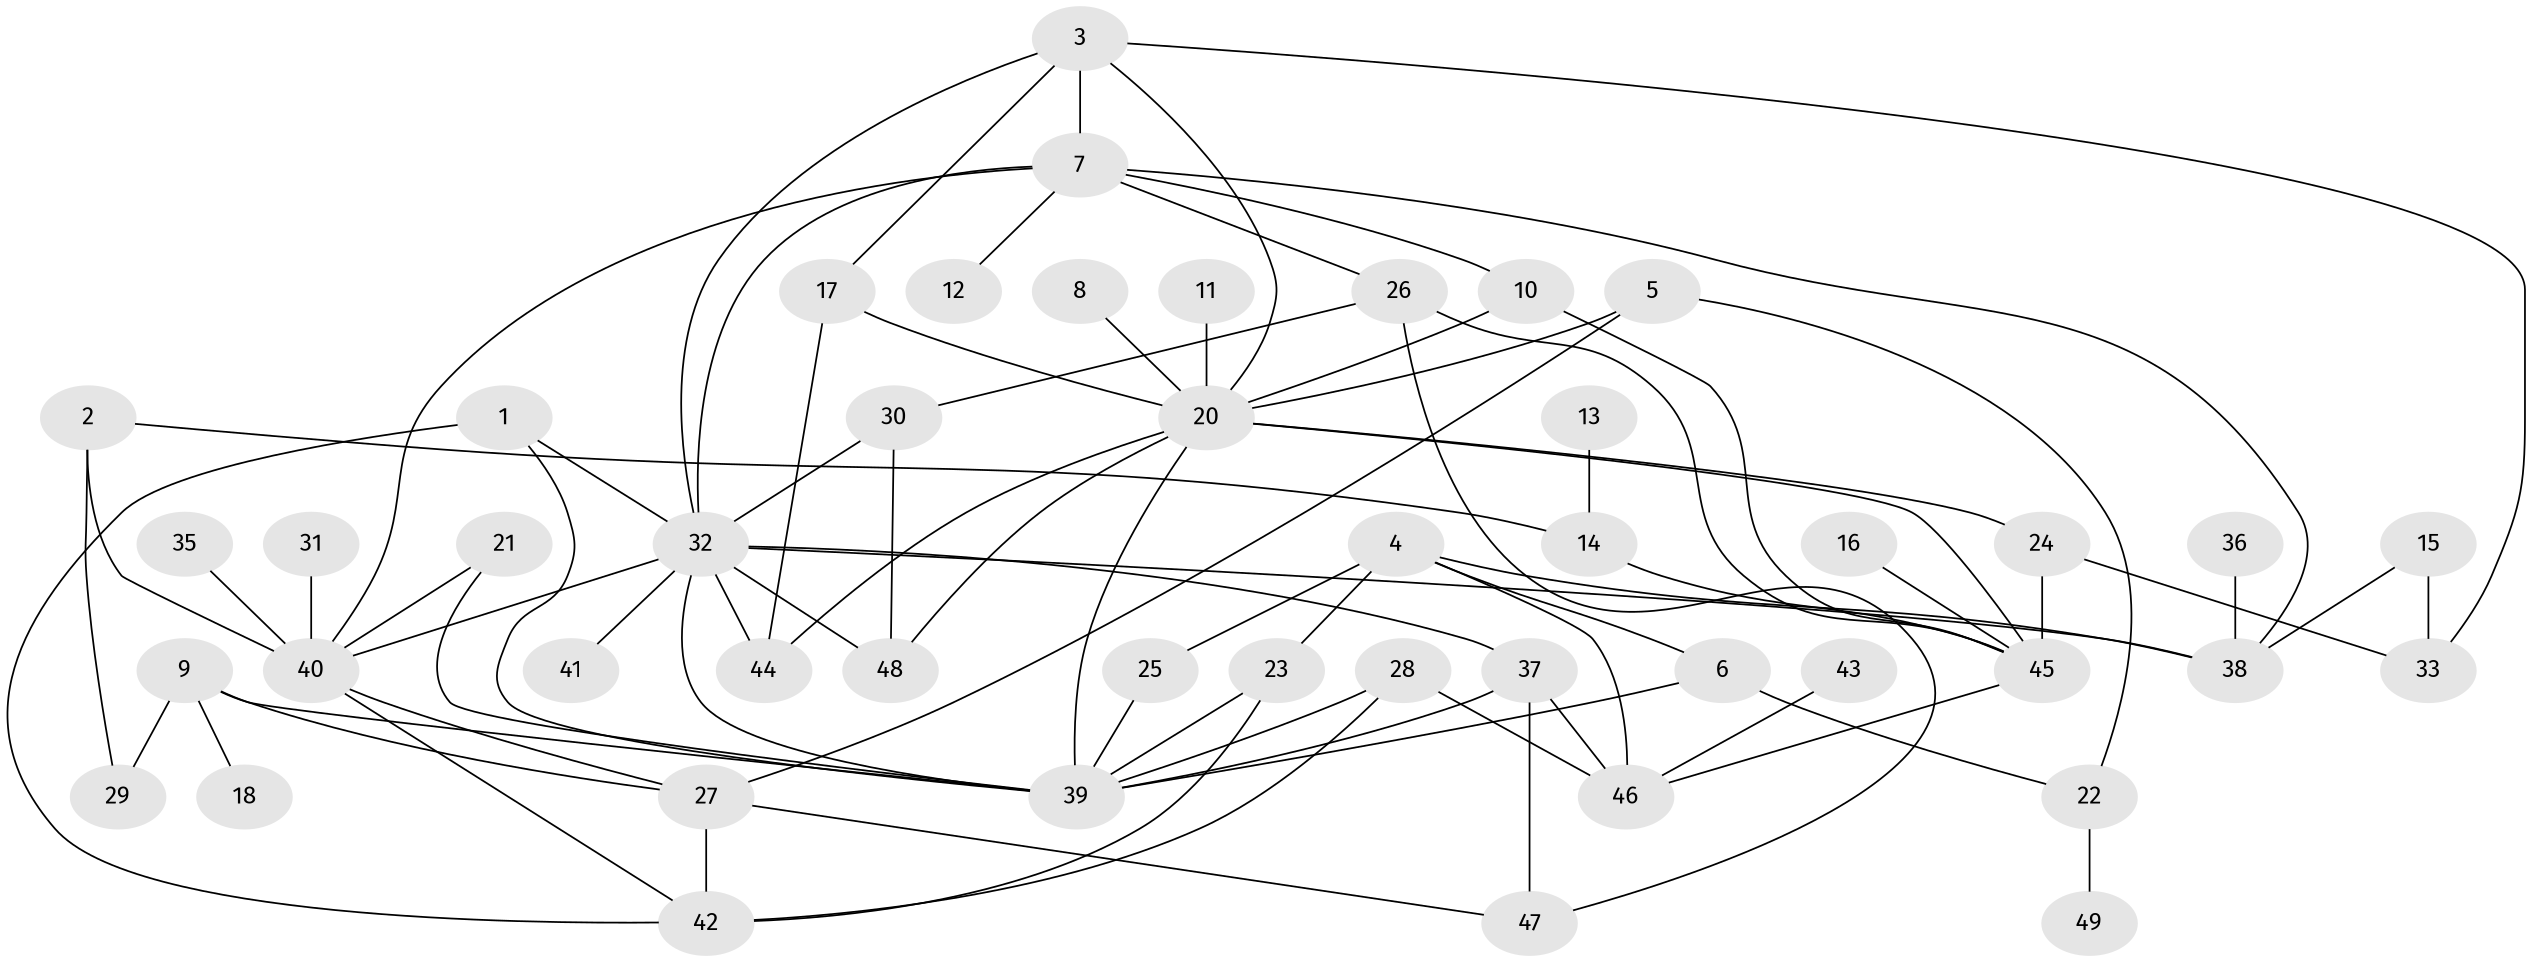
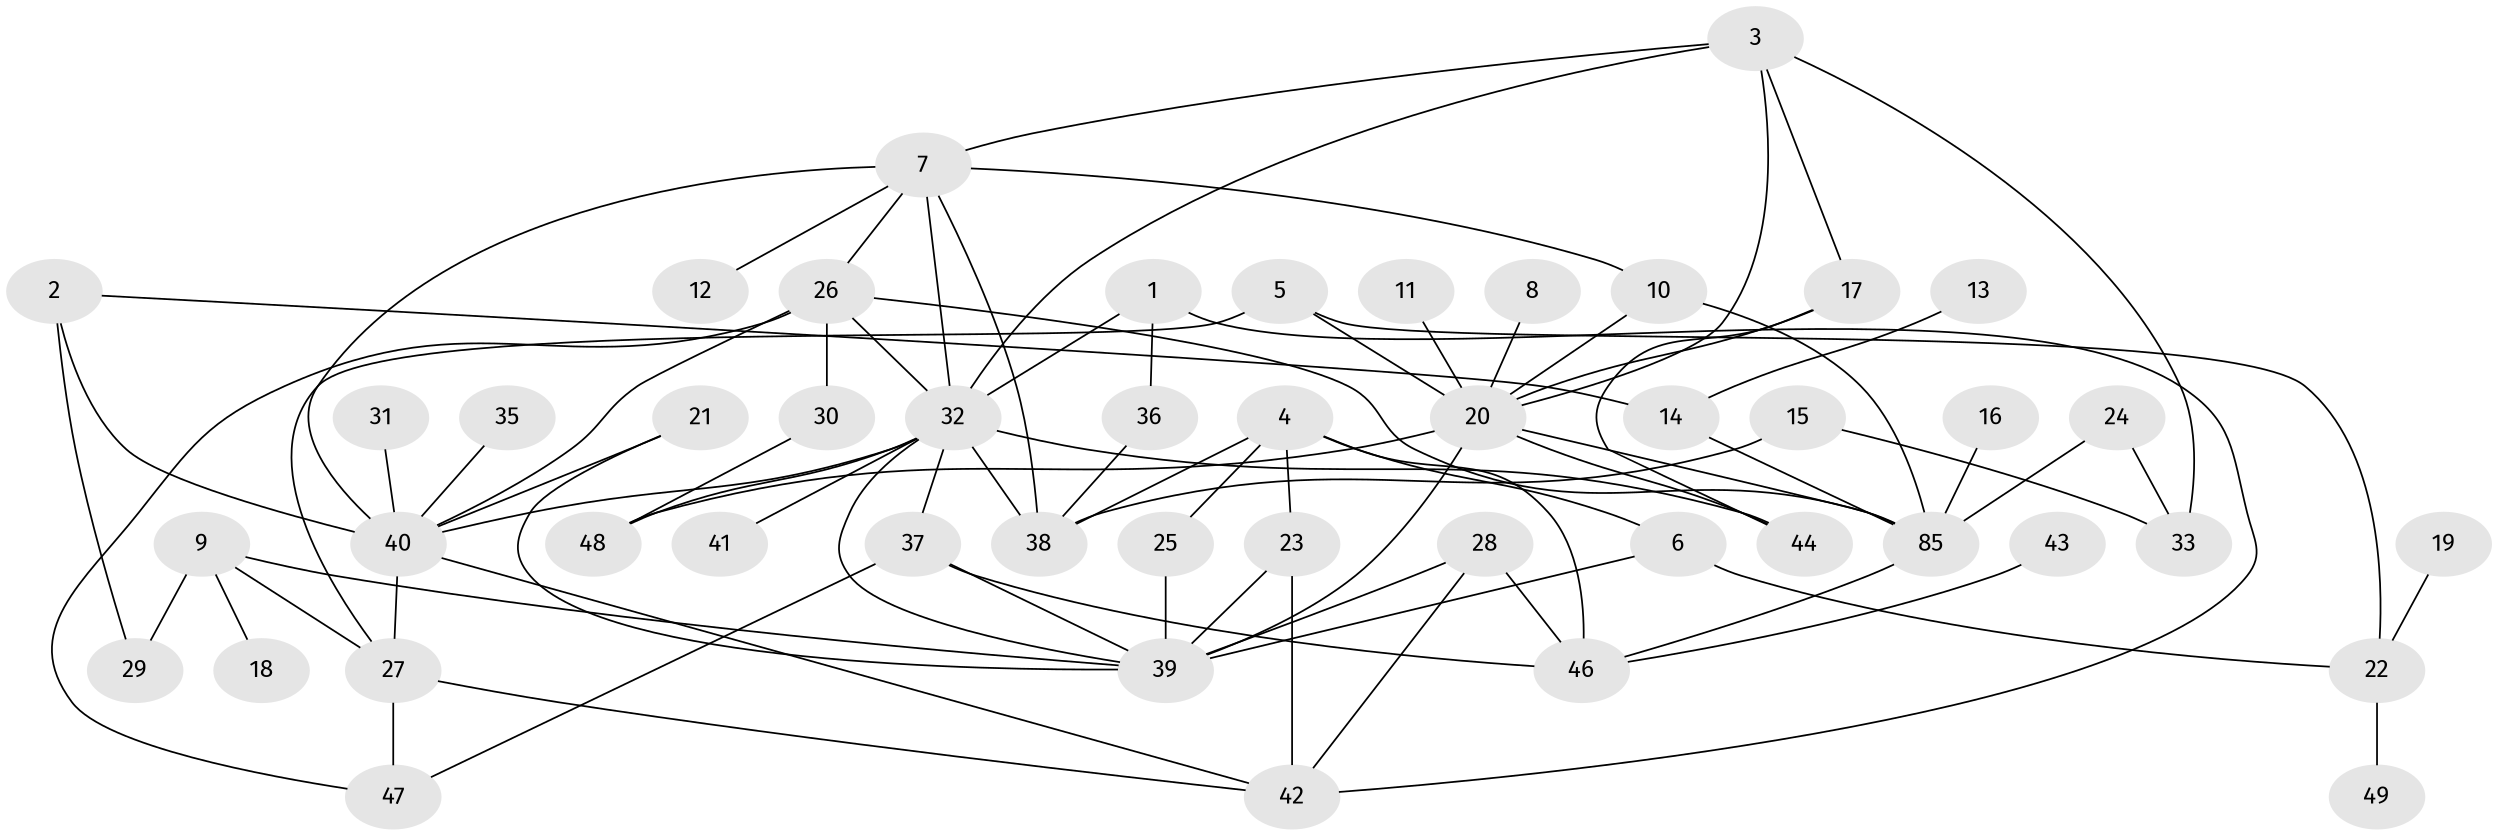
none -> (609, 411)
(1631, 461) -> none
(782, 491) -> (890, 354)
none -> (2444, 544)
(2042, 671) -> (1931, 544)
(519, 708) -> (1151, 367)
